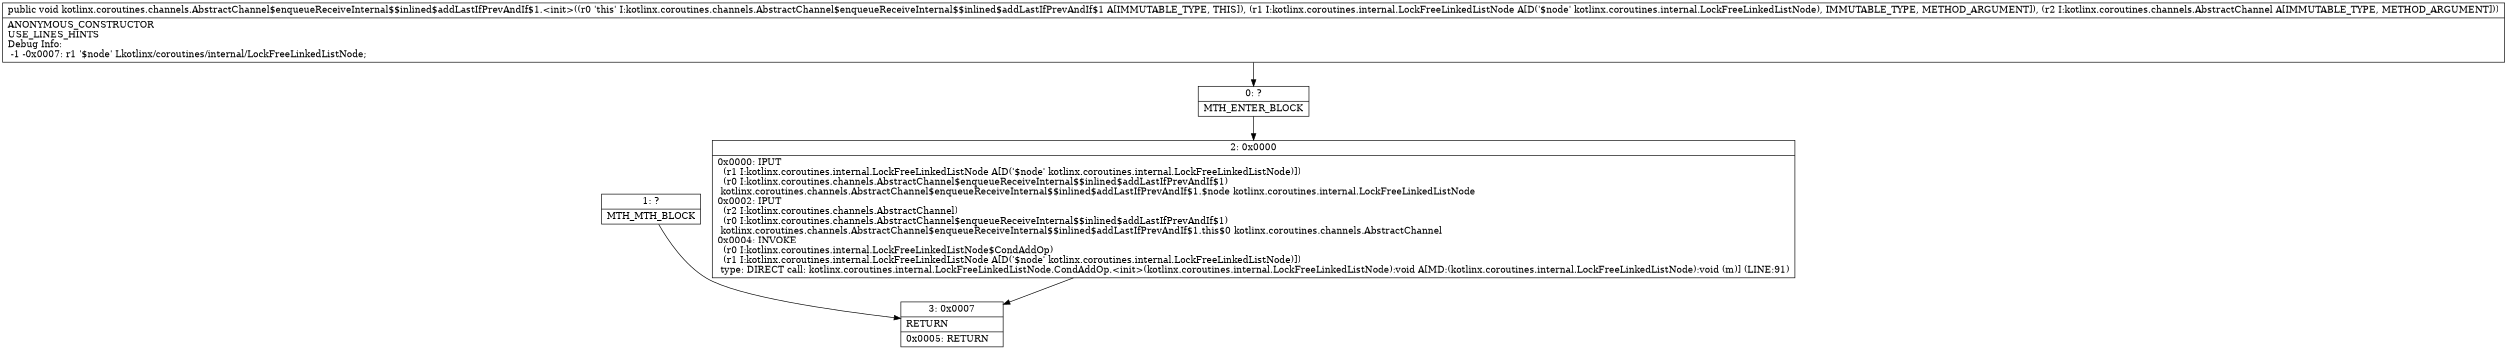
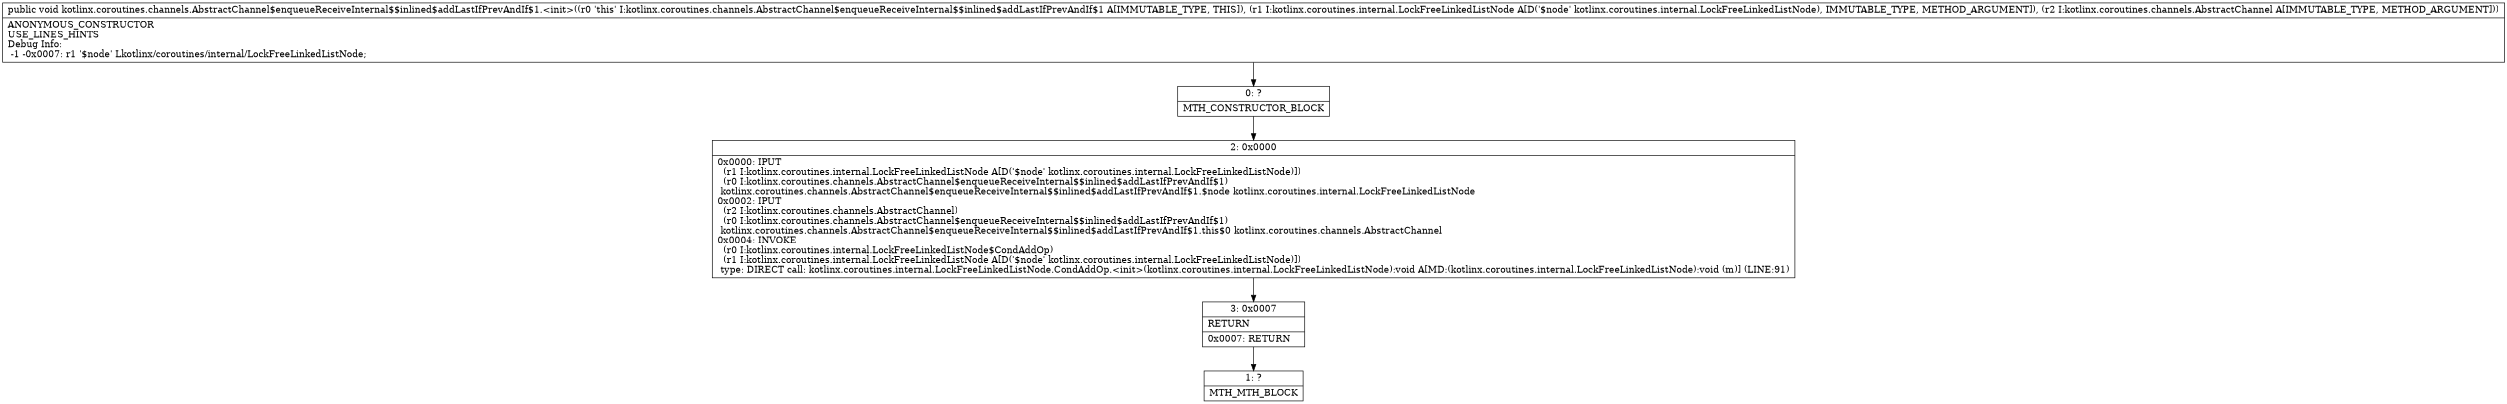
(1254, 108) -> (1254, 108)
(763, 297) -> (1254, 356)
(952, 339) -> (1254, 339)
